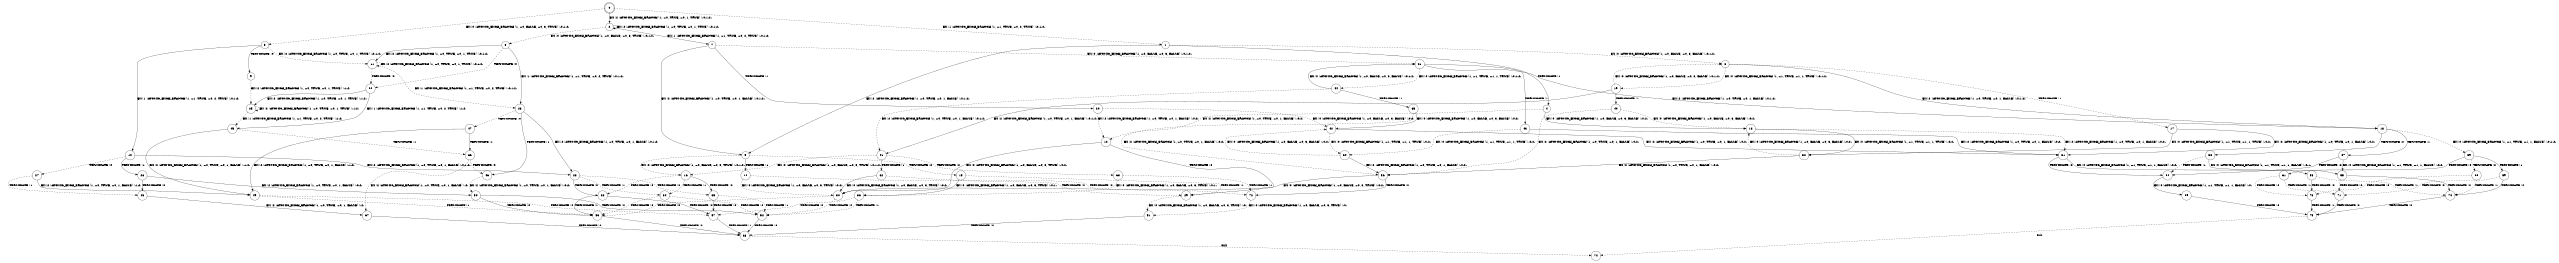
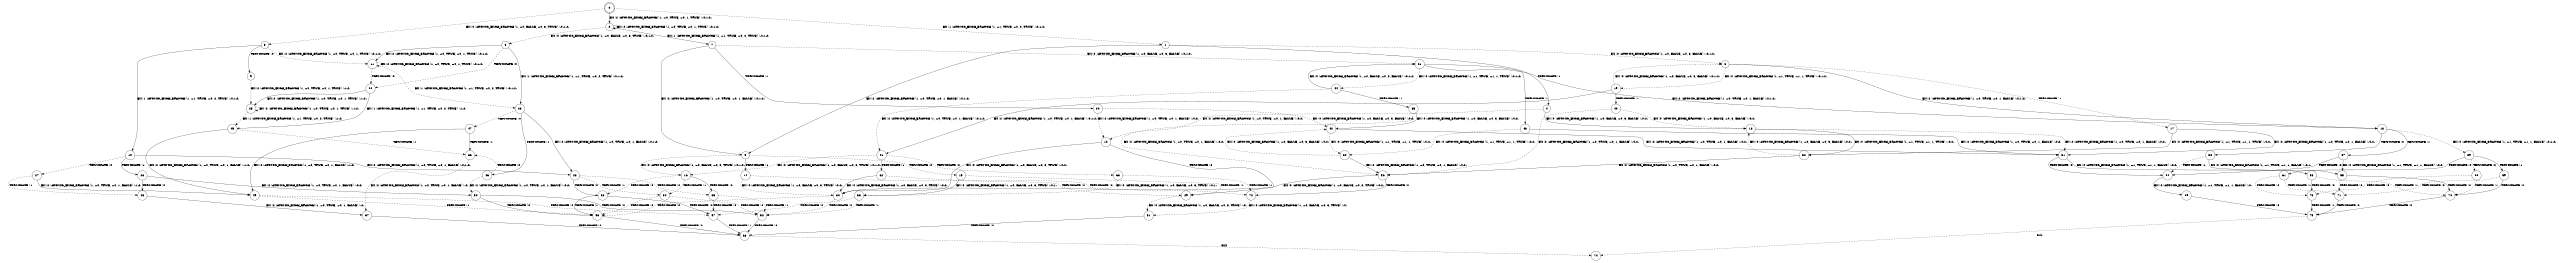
(474, 168) -> (493, 160)
